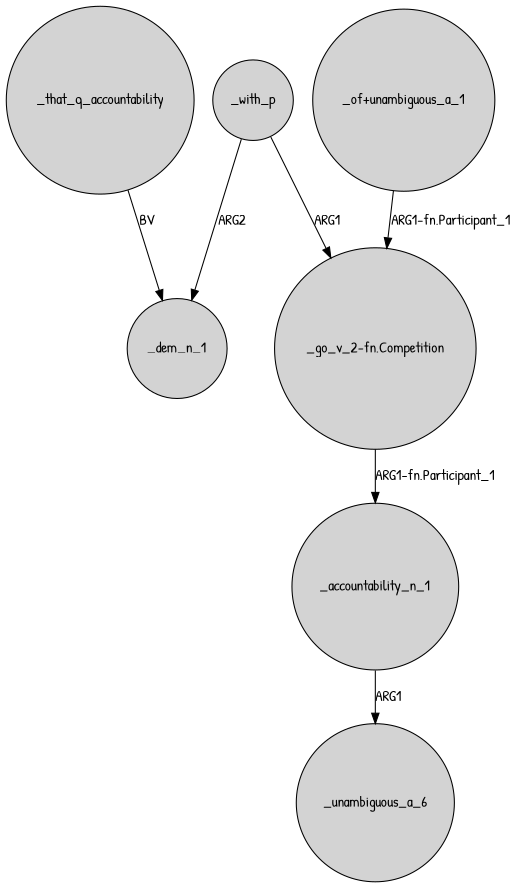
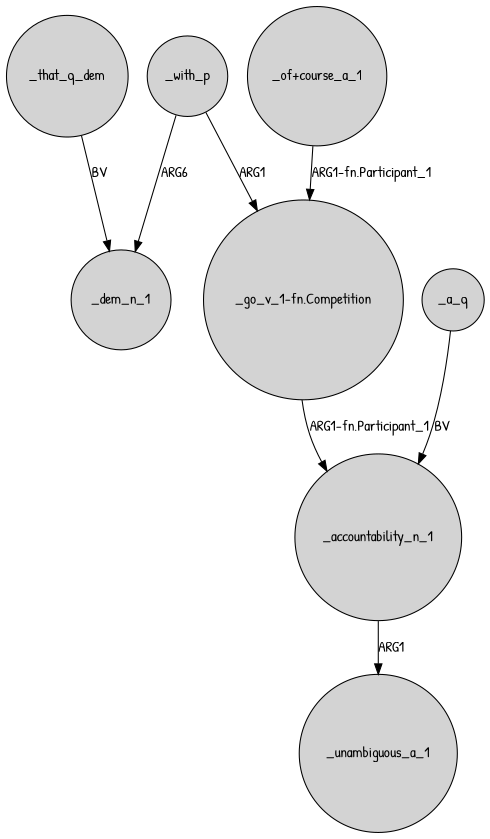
(100, 100) -> (67, 76)
(404, 100) -> (317, 76)
(232, 221) -> (174, 173)
none -> (453, 300)
(375, 349) -> (303, 300)
(375, 803) -> (378, 753)
